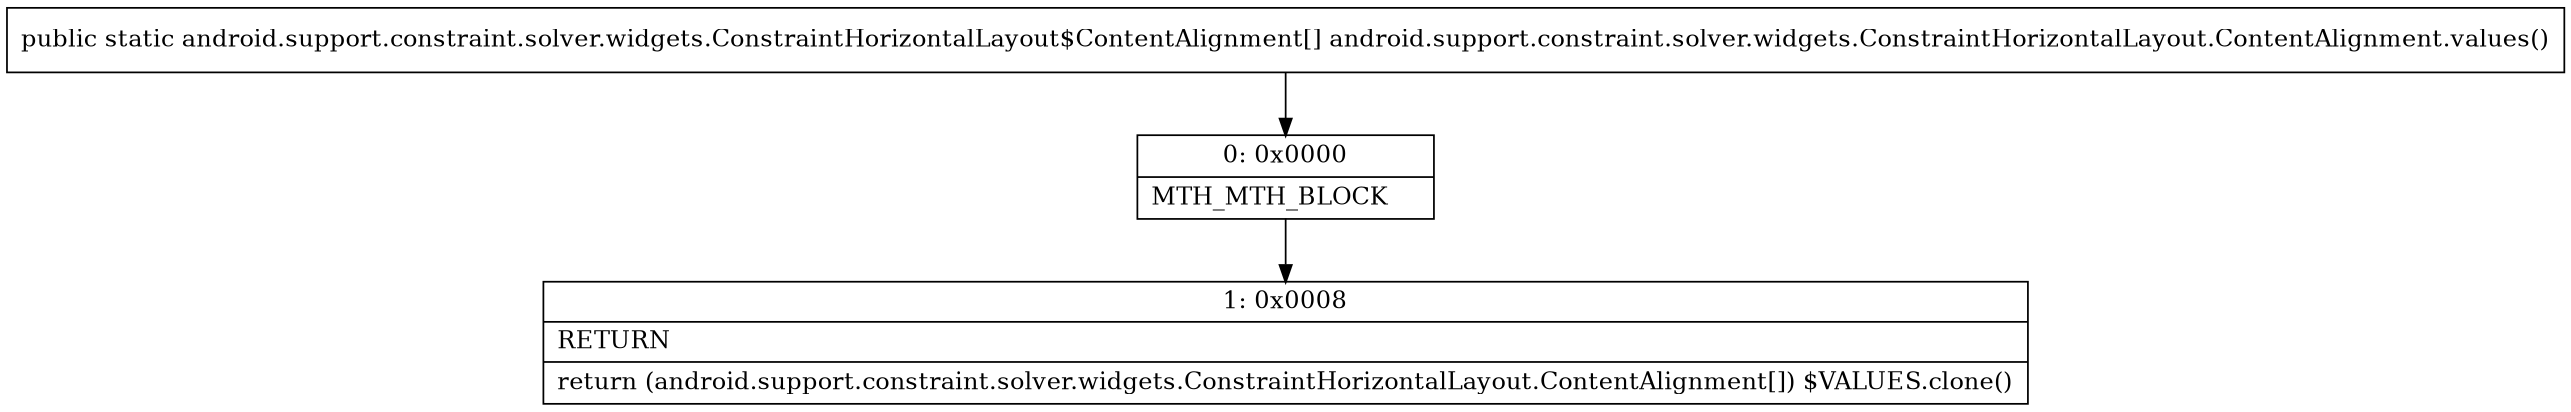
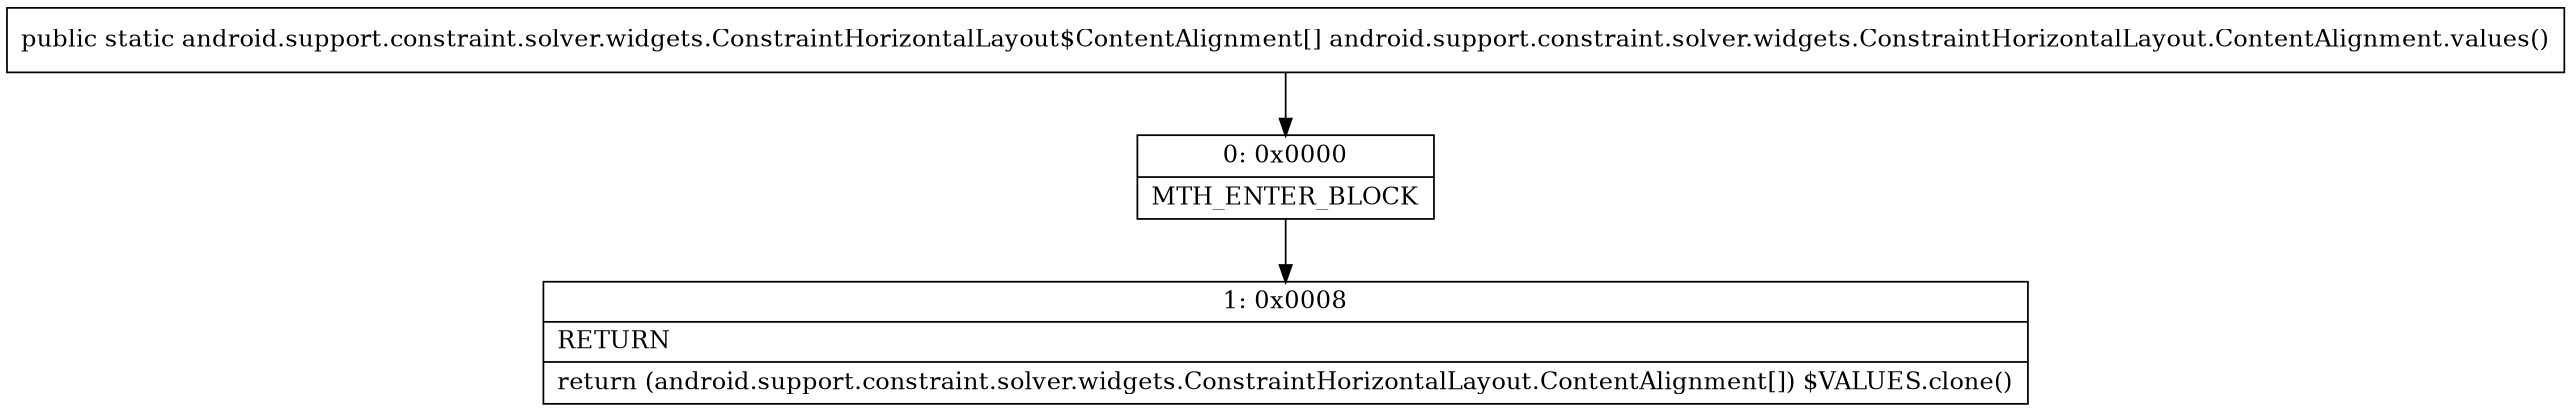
(1270, 197) -> (1286, 197)
